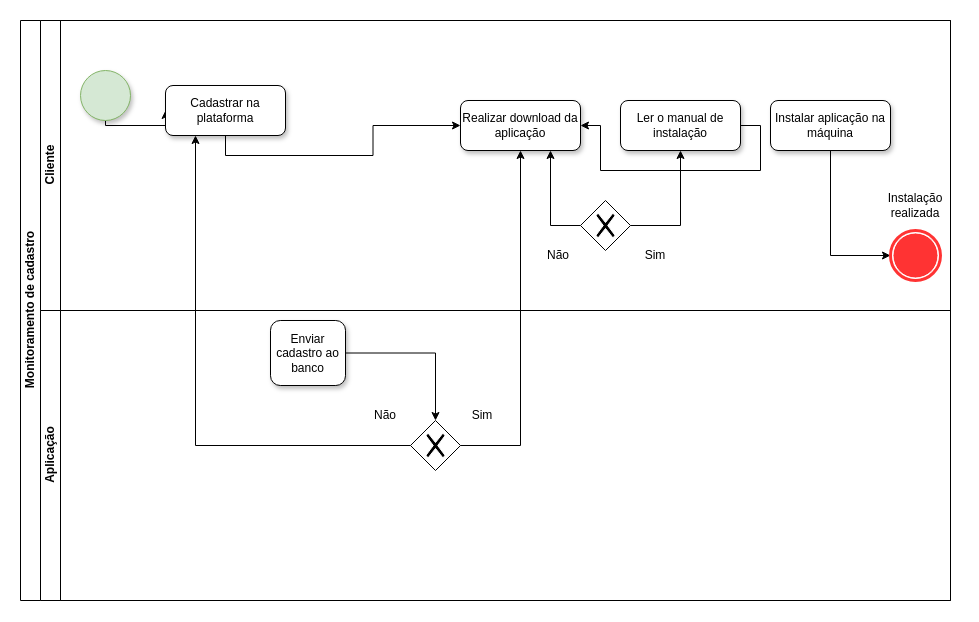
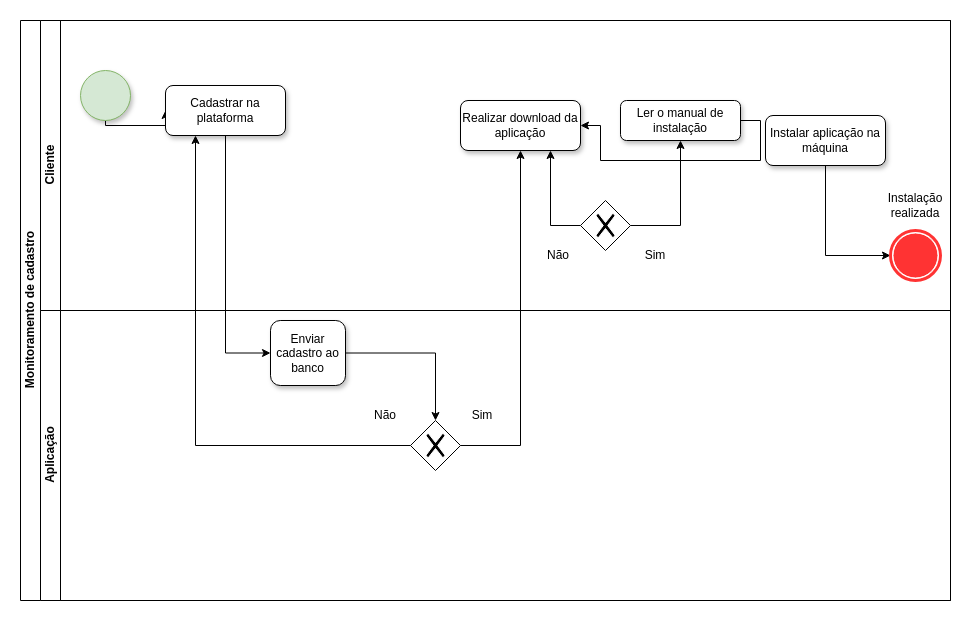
(681, 126) -> (681, 121)
(831, 126) -> (826, 141)
(354, 156) -> (226, 272)
